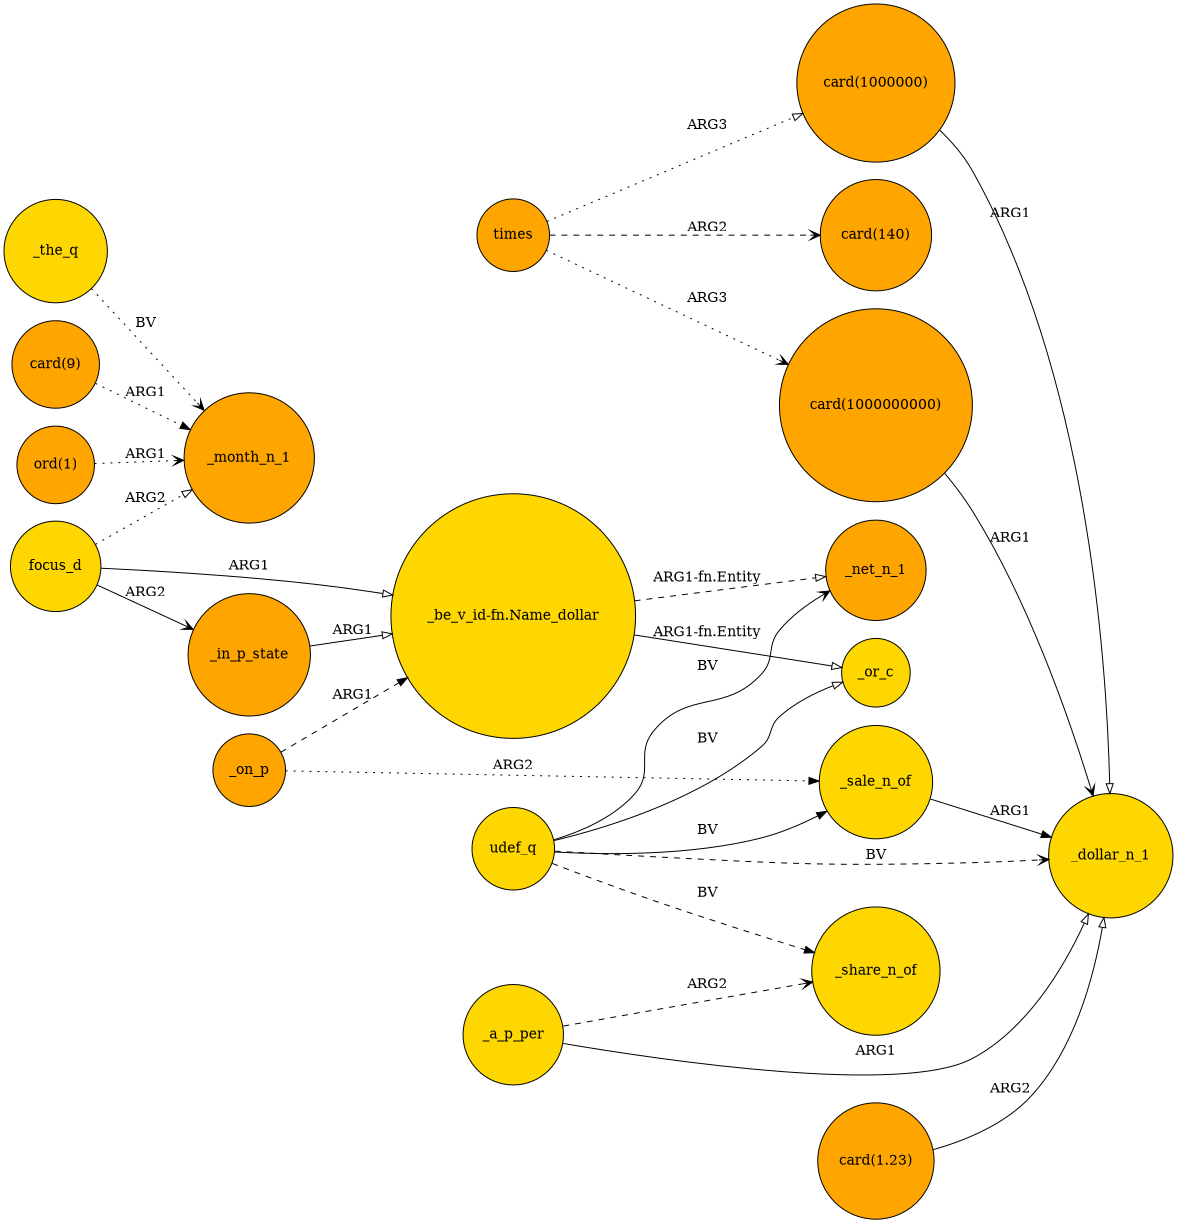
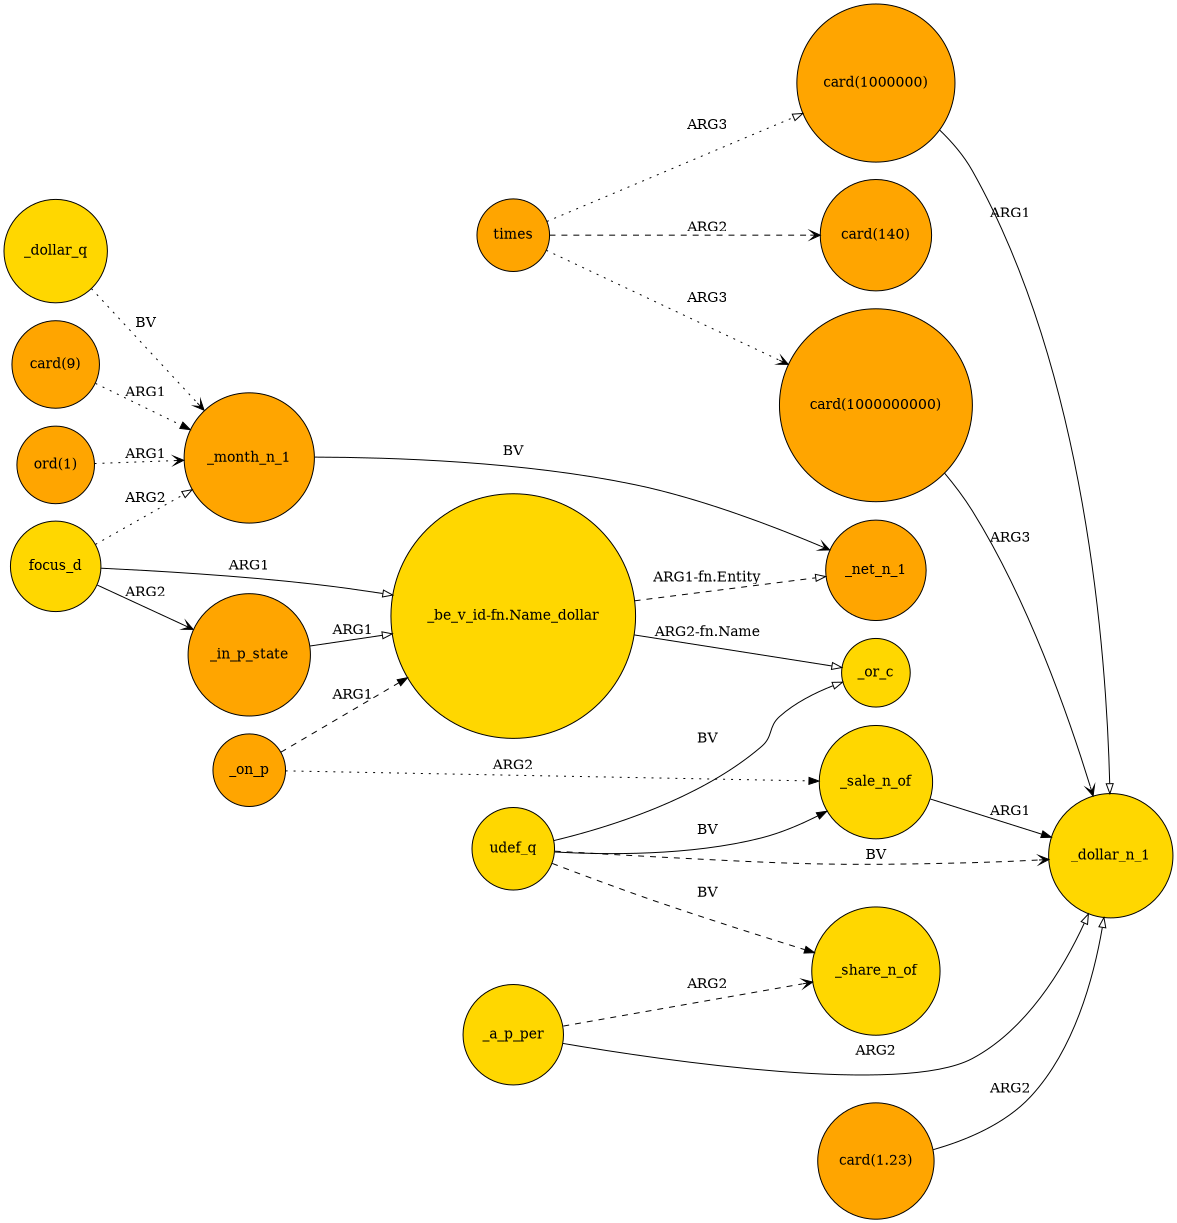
(56, 251) -> (56, 251)
(1010, 538) -> (1010, 538)
(708, 632) -> (708, 632)
(679, 711) -> (573, 474)
(876, 1051) -> (876, 1051)
